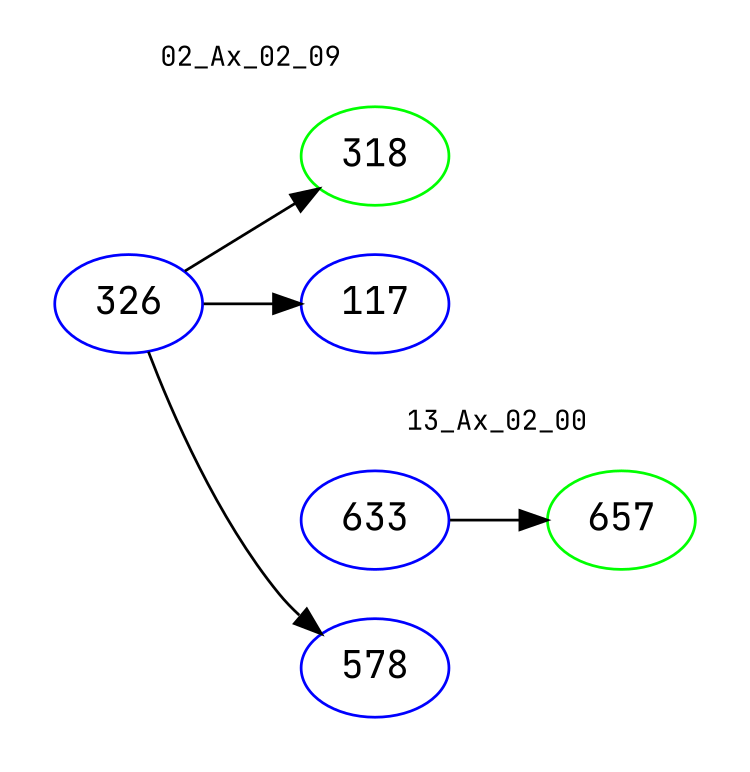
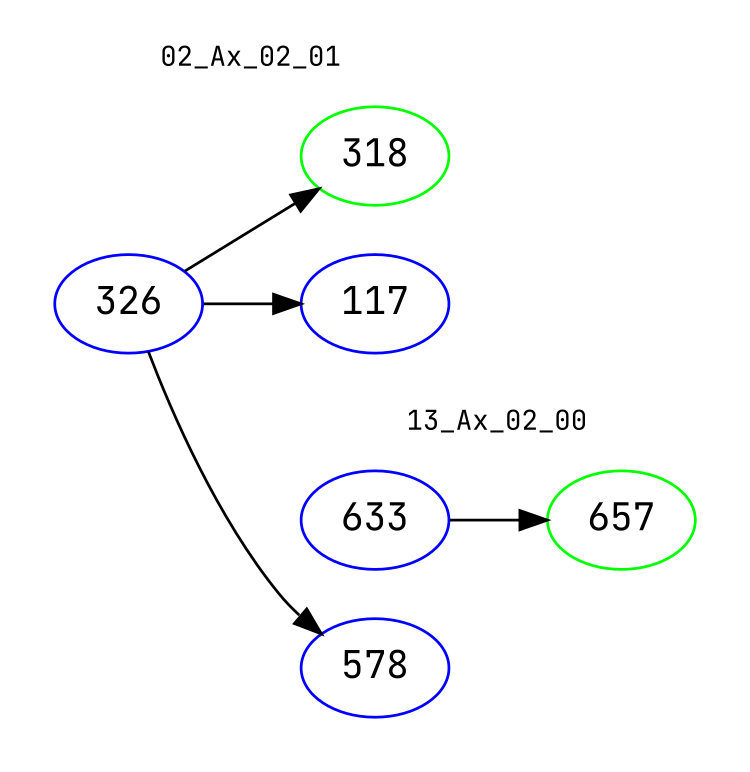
(252, 59) -> (252, 59)
